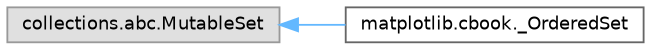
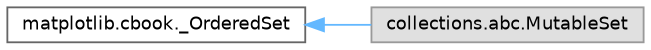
(322, 25) -> (348, 25)
